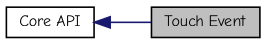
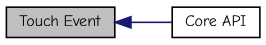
(131, 22) -> (151, 22)
